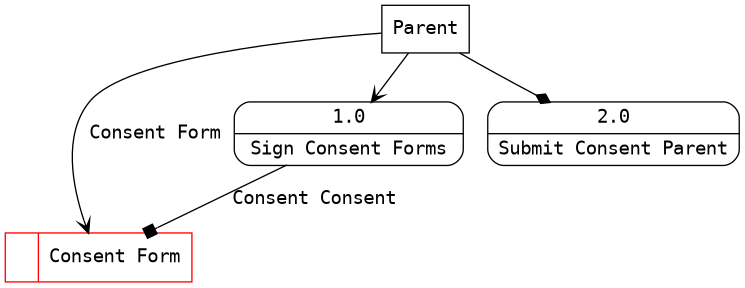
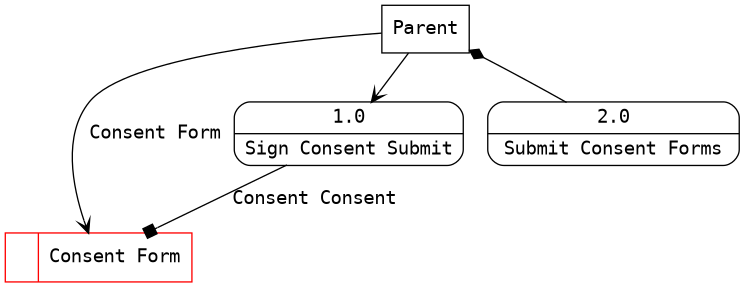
(498, 74) -> (525, 80)
(349, 149) -> (349, 149)
(613, 149) -> (613, 149)
